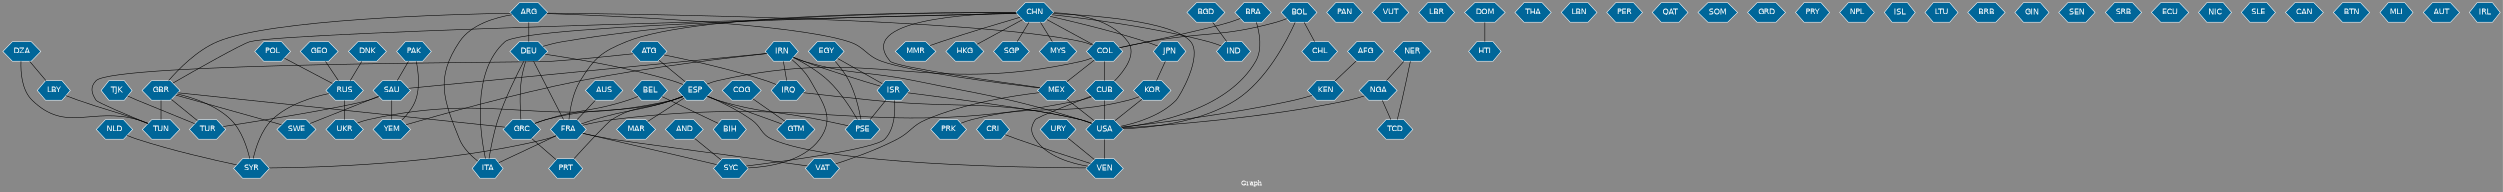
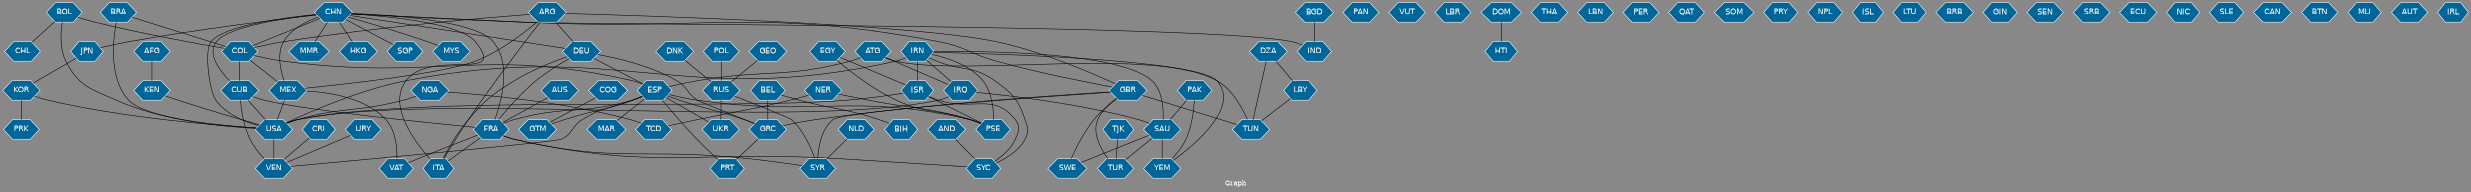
(1767, 12) -> none
(1395, 71) -> (885, 103)
none -> (1063, 104)
